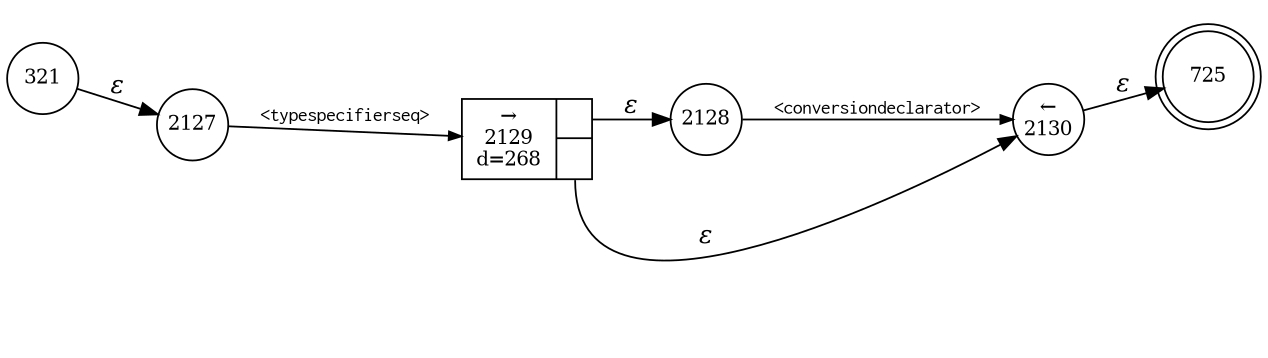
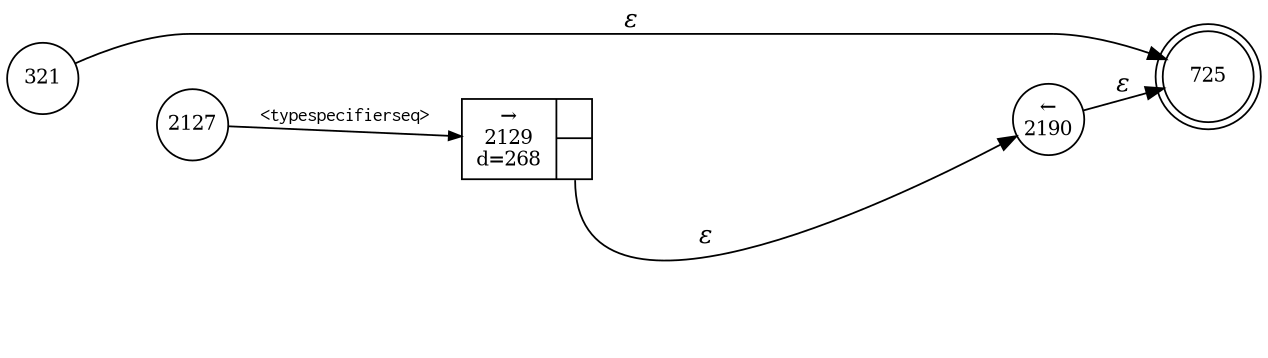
(109, 99) -> (611, 34)
(706, 119) -> none
(1049, 119) -> (1049, 119)
